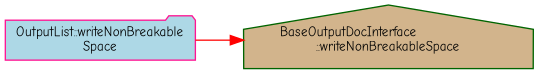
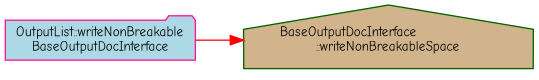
(100, 40) -> (100, 40)
